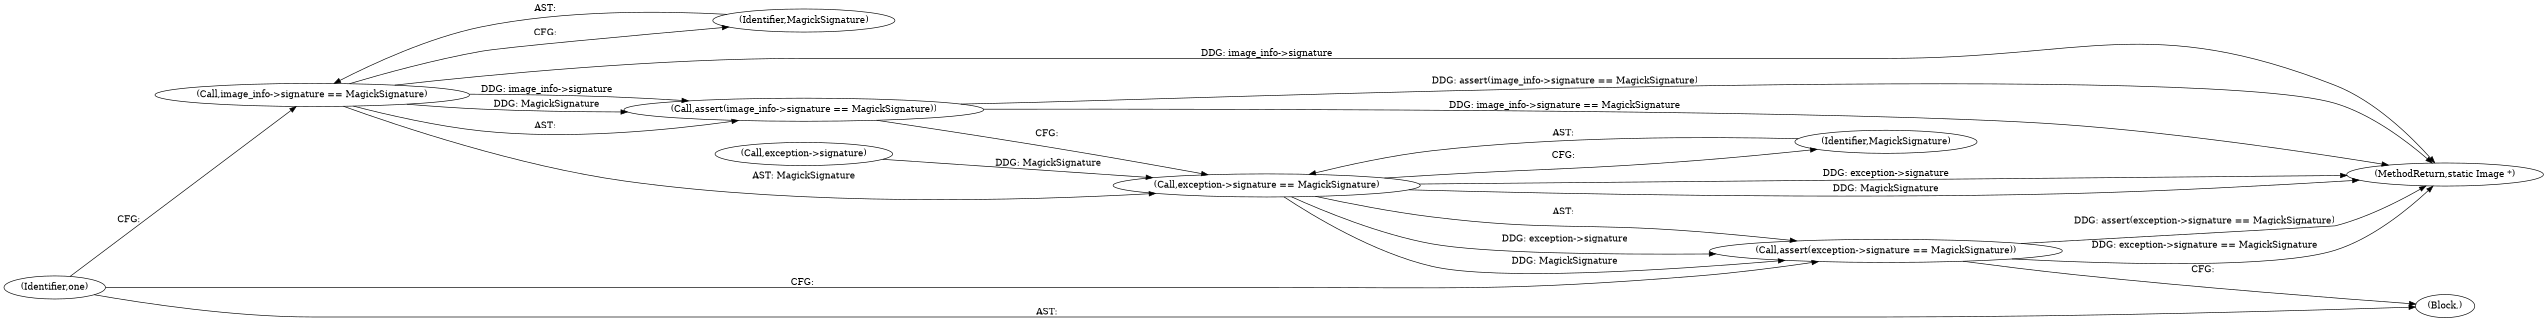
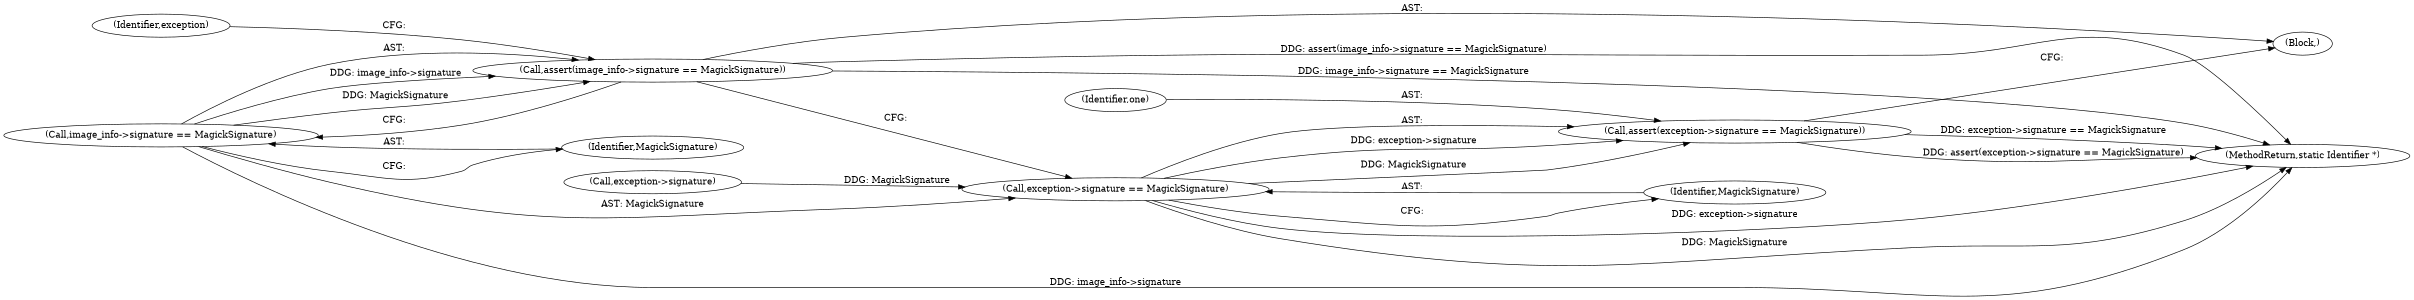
none -> (161, 26)
(2445, 175) -> (2303, 156)
(181, 193) -> (474, 123)
(804, 283) -> (1414, 95)
(1251, 317) -> (1484, 14)
